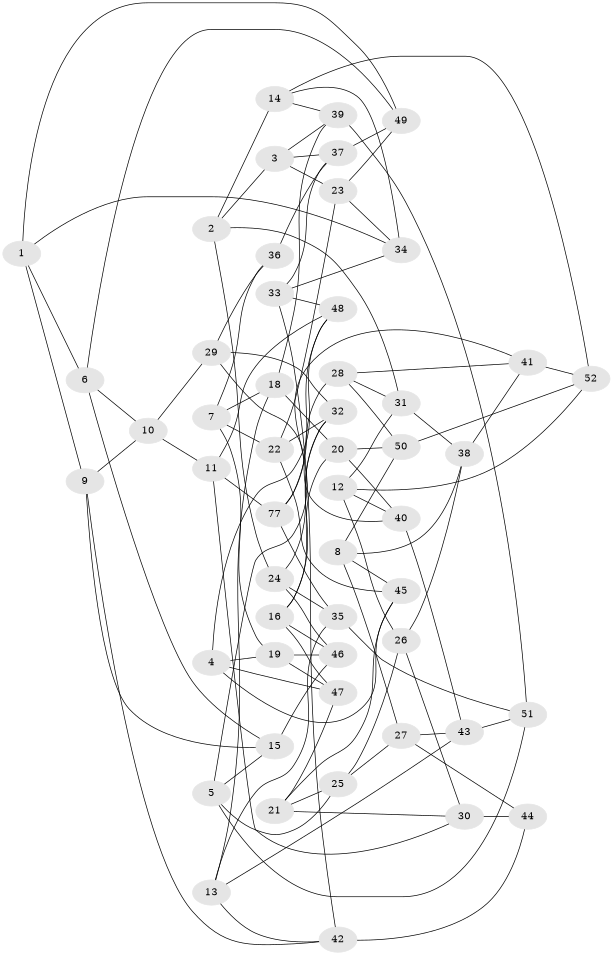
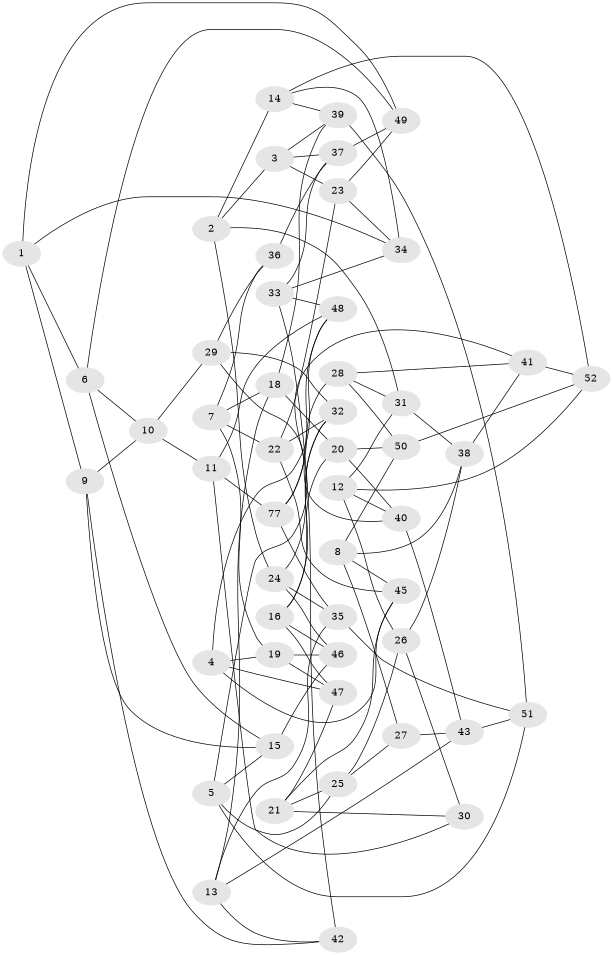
(528, 817) -> none
